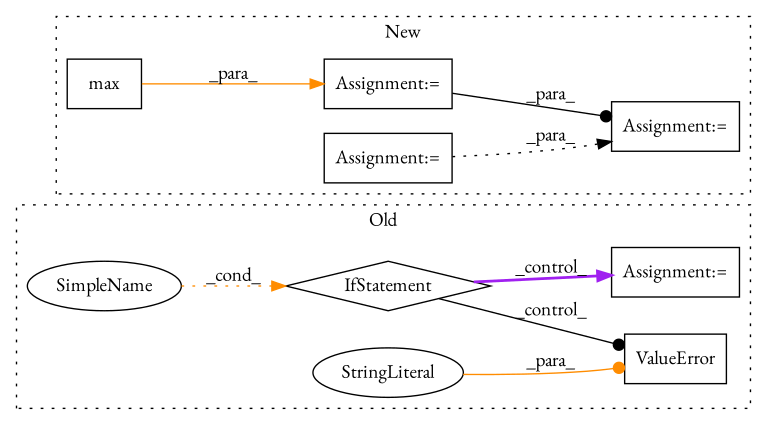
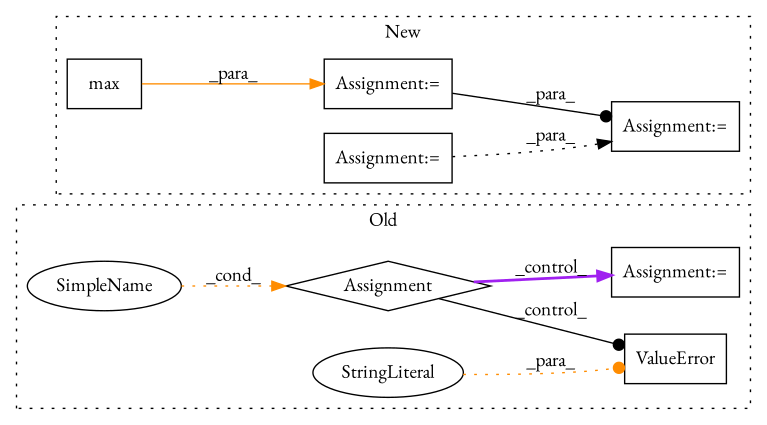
(388, 286) -> (388, 286)
(538, 374) -> (538, 374)
